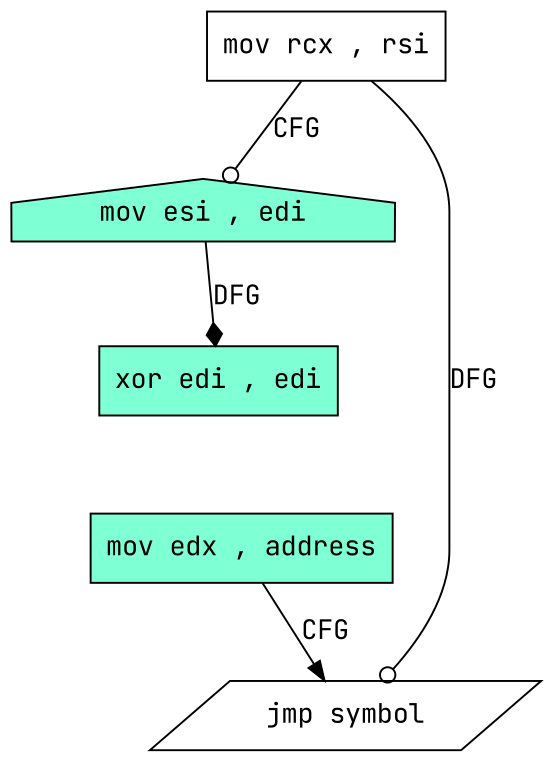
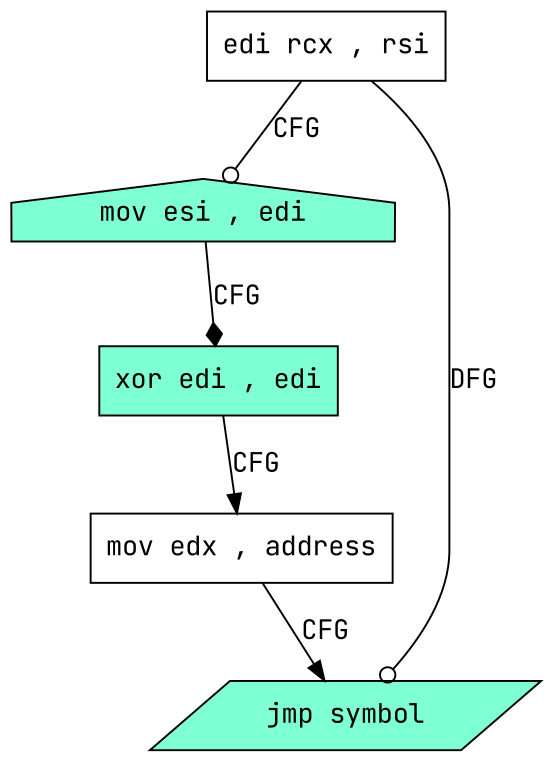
(326, 46) -> (326, 46)
(237, 297) -> (237, 297)
none -> (229, 455)
(242, 548) -> (242, 548)
(346, 716) -> (346, 716)
